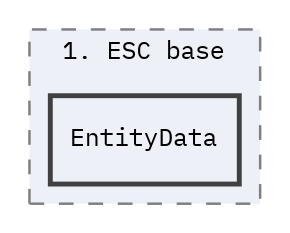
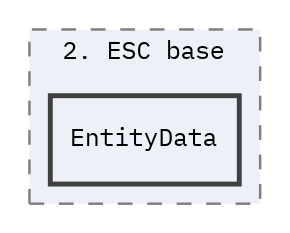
(145, 53) -> (145, 53)
